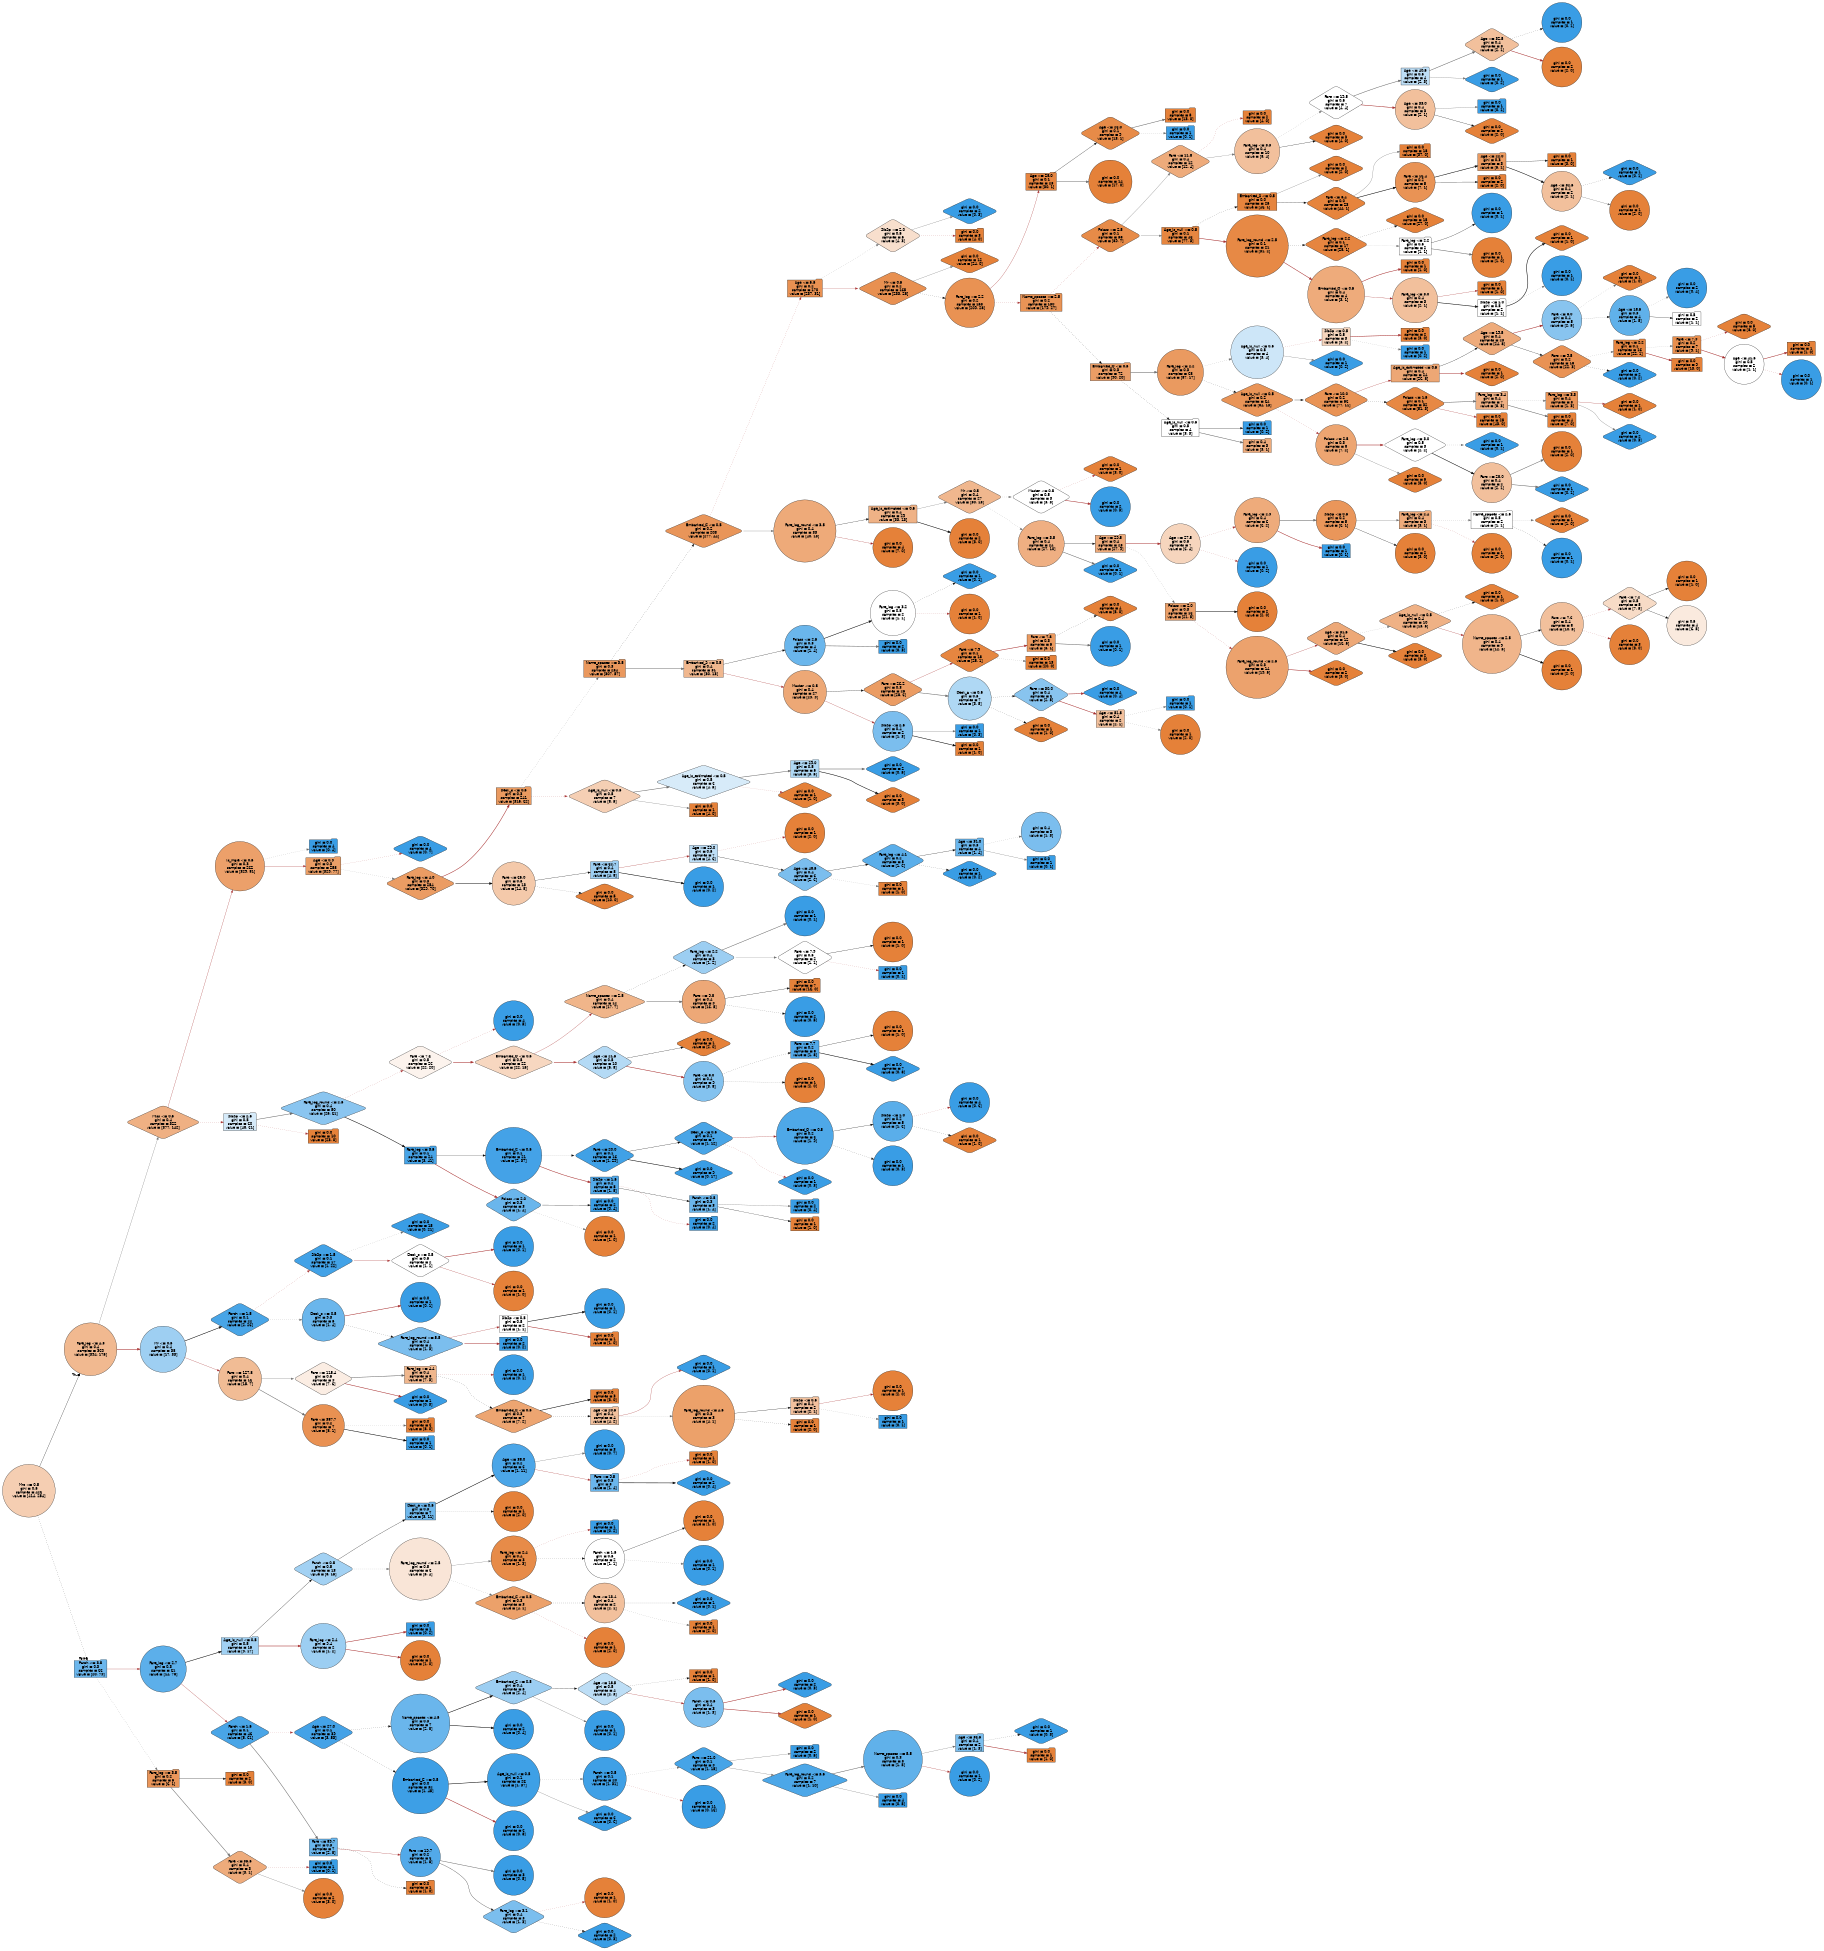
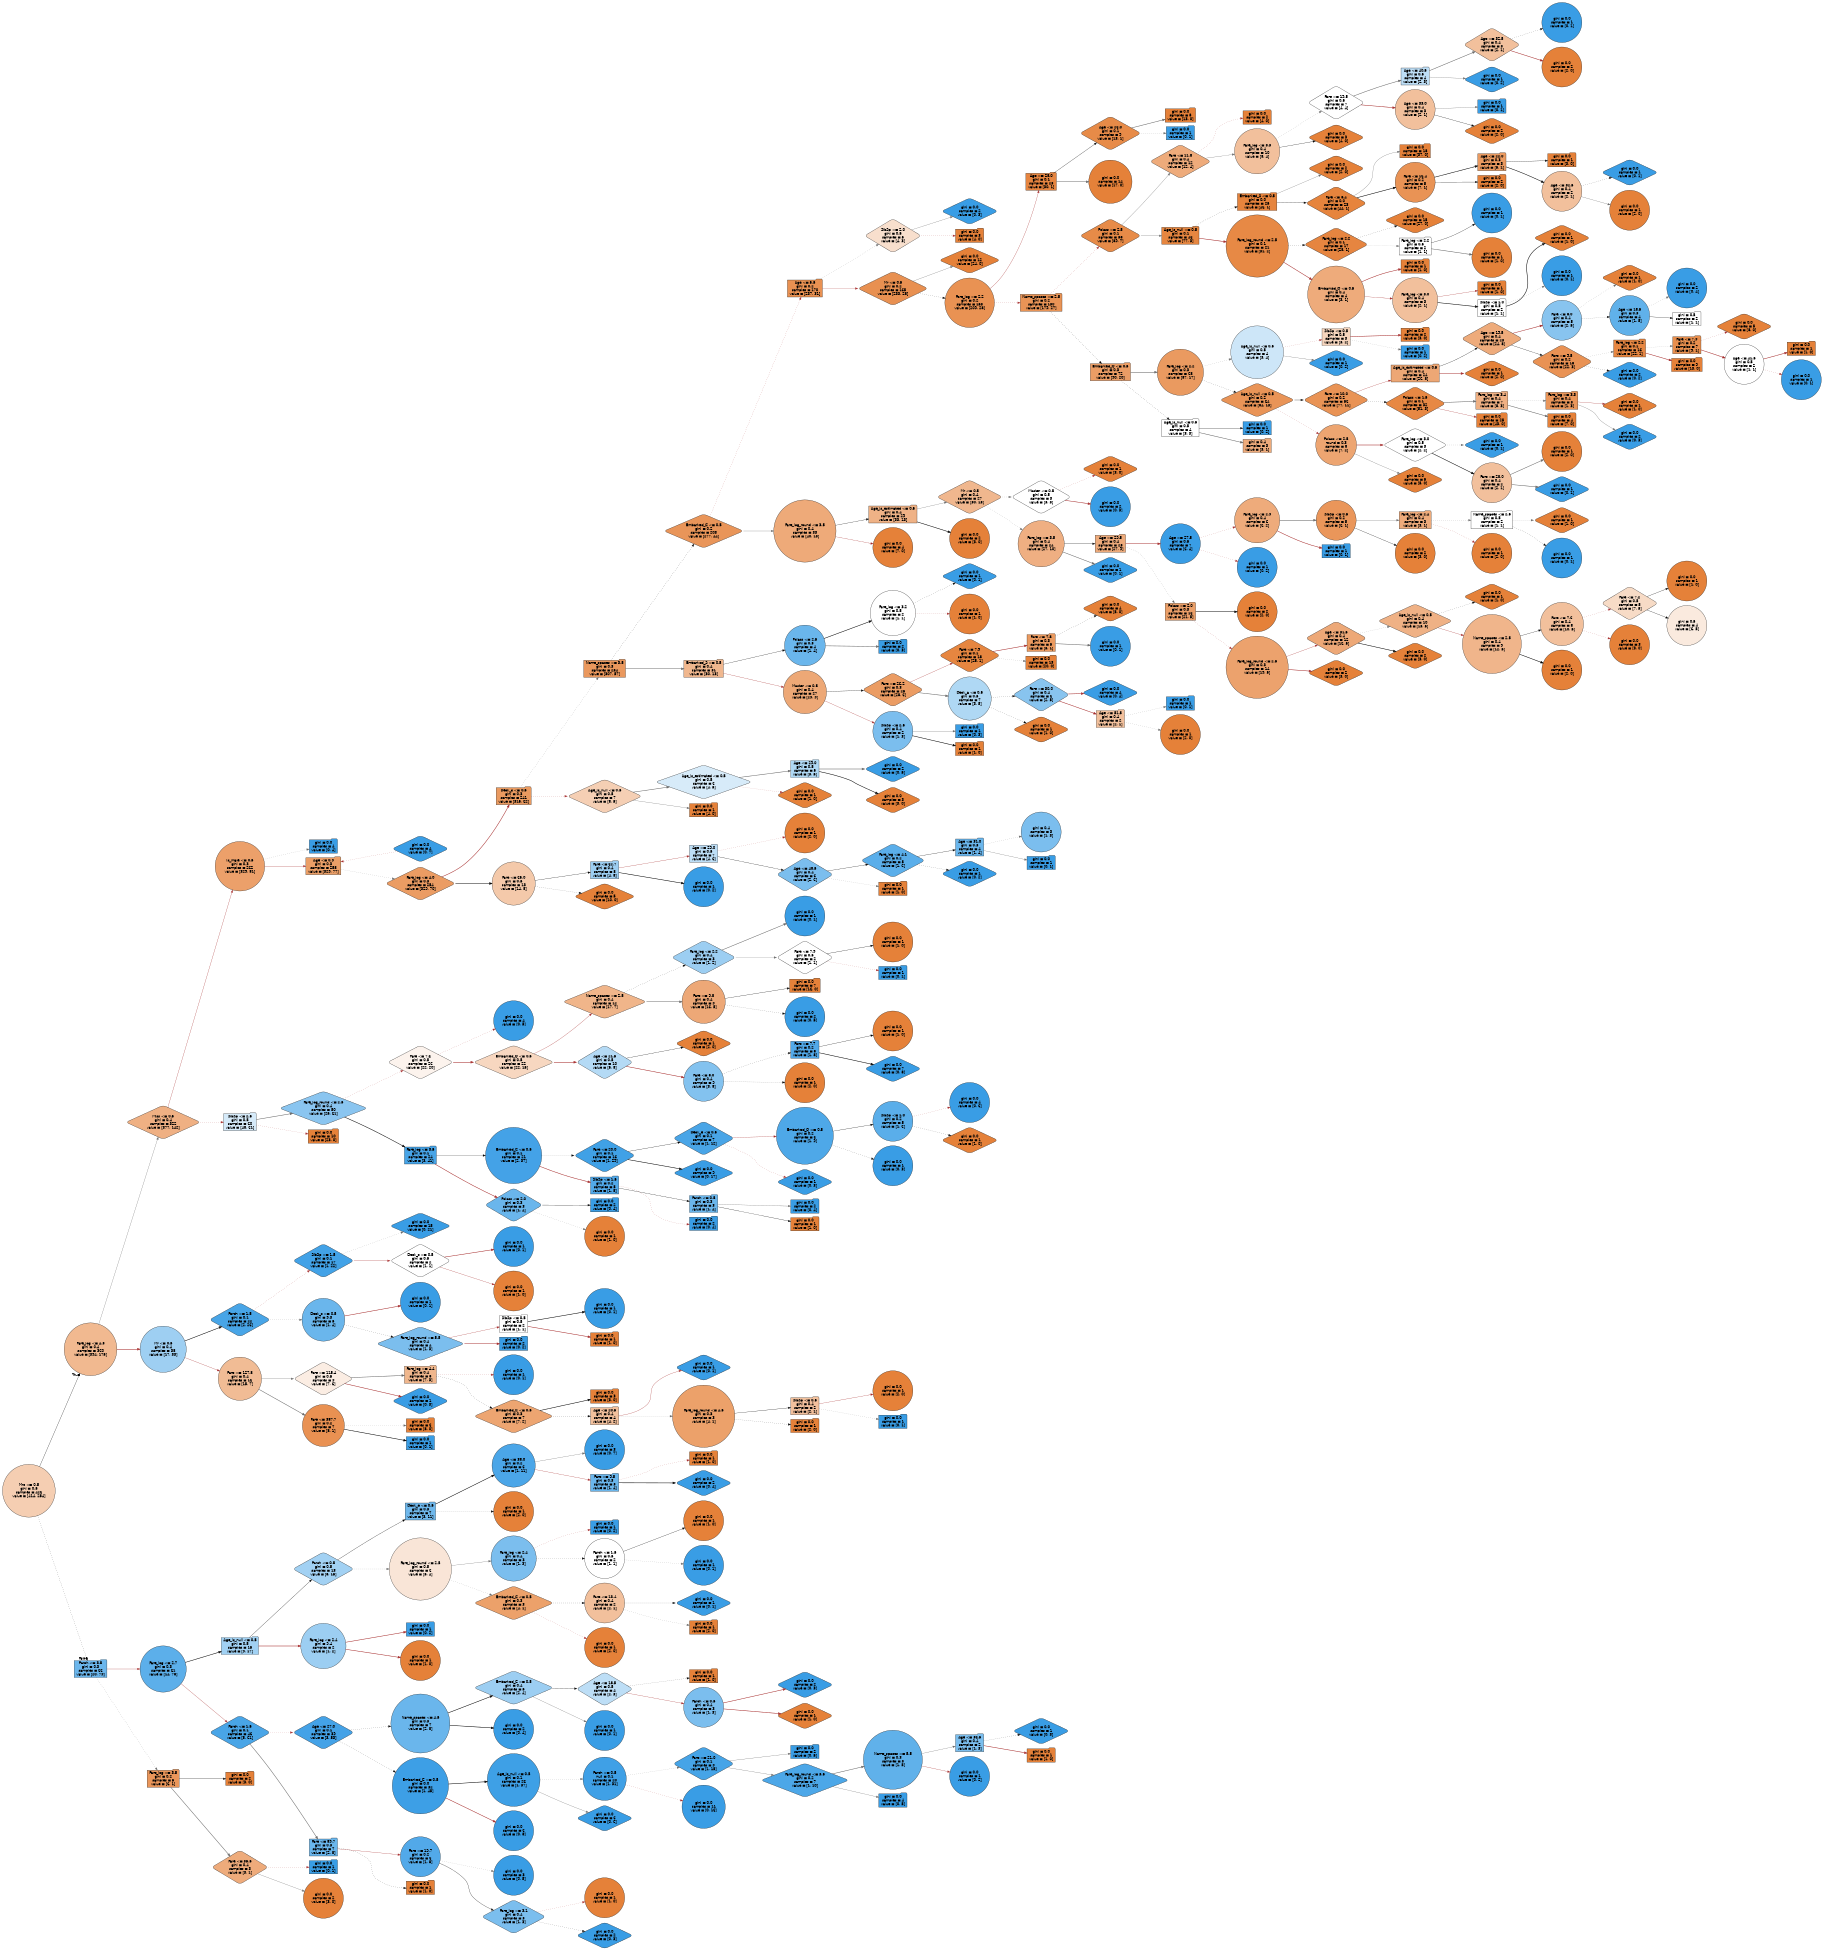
(1336, 445) -> (1336, 445)
(1180, 544) -> (1180, 544)
(370, 859) -> (370, 856)
(605, 1483) -> (605, 1483)
(514, 1558) -> (514, 1558)
(605, 1779) -> (605, 1779)
(466, 1866) -> (466, 1866)
